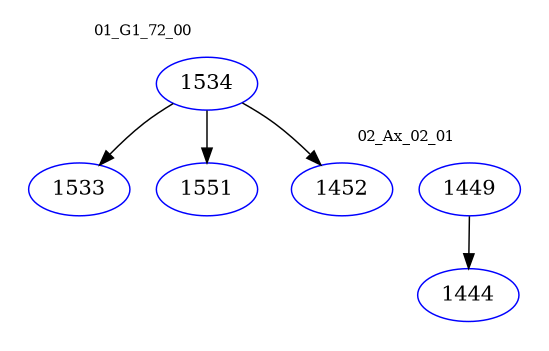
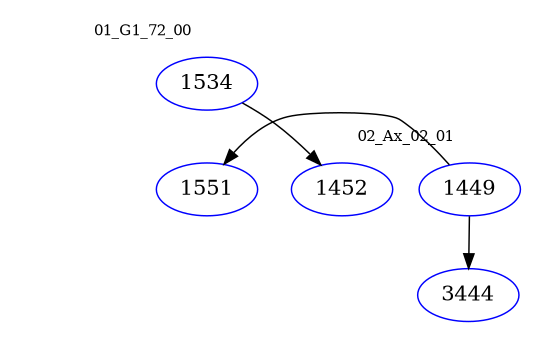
(207, 129) -> (345, 113)
(79, 189) -> none
(468, 295) -> (468, 295)
